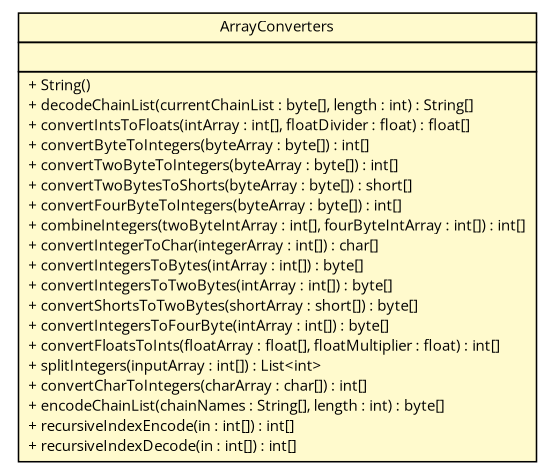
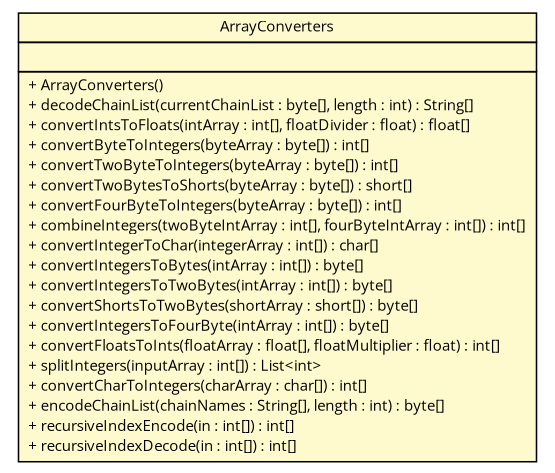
(60, 86) -> (96, 86)
